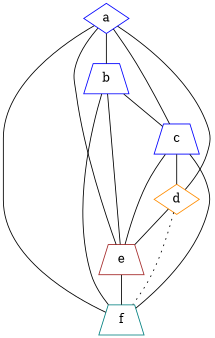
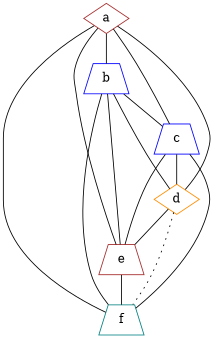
(106, 18) -> (106, 18)
none -> (140, 142)
